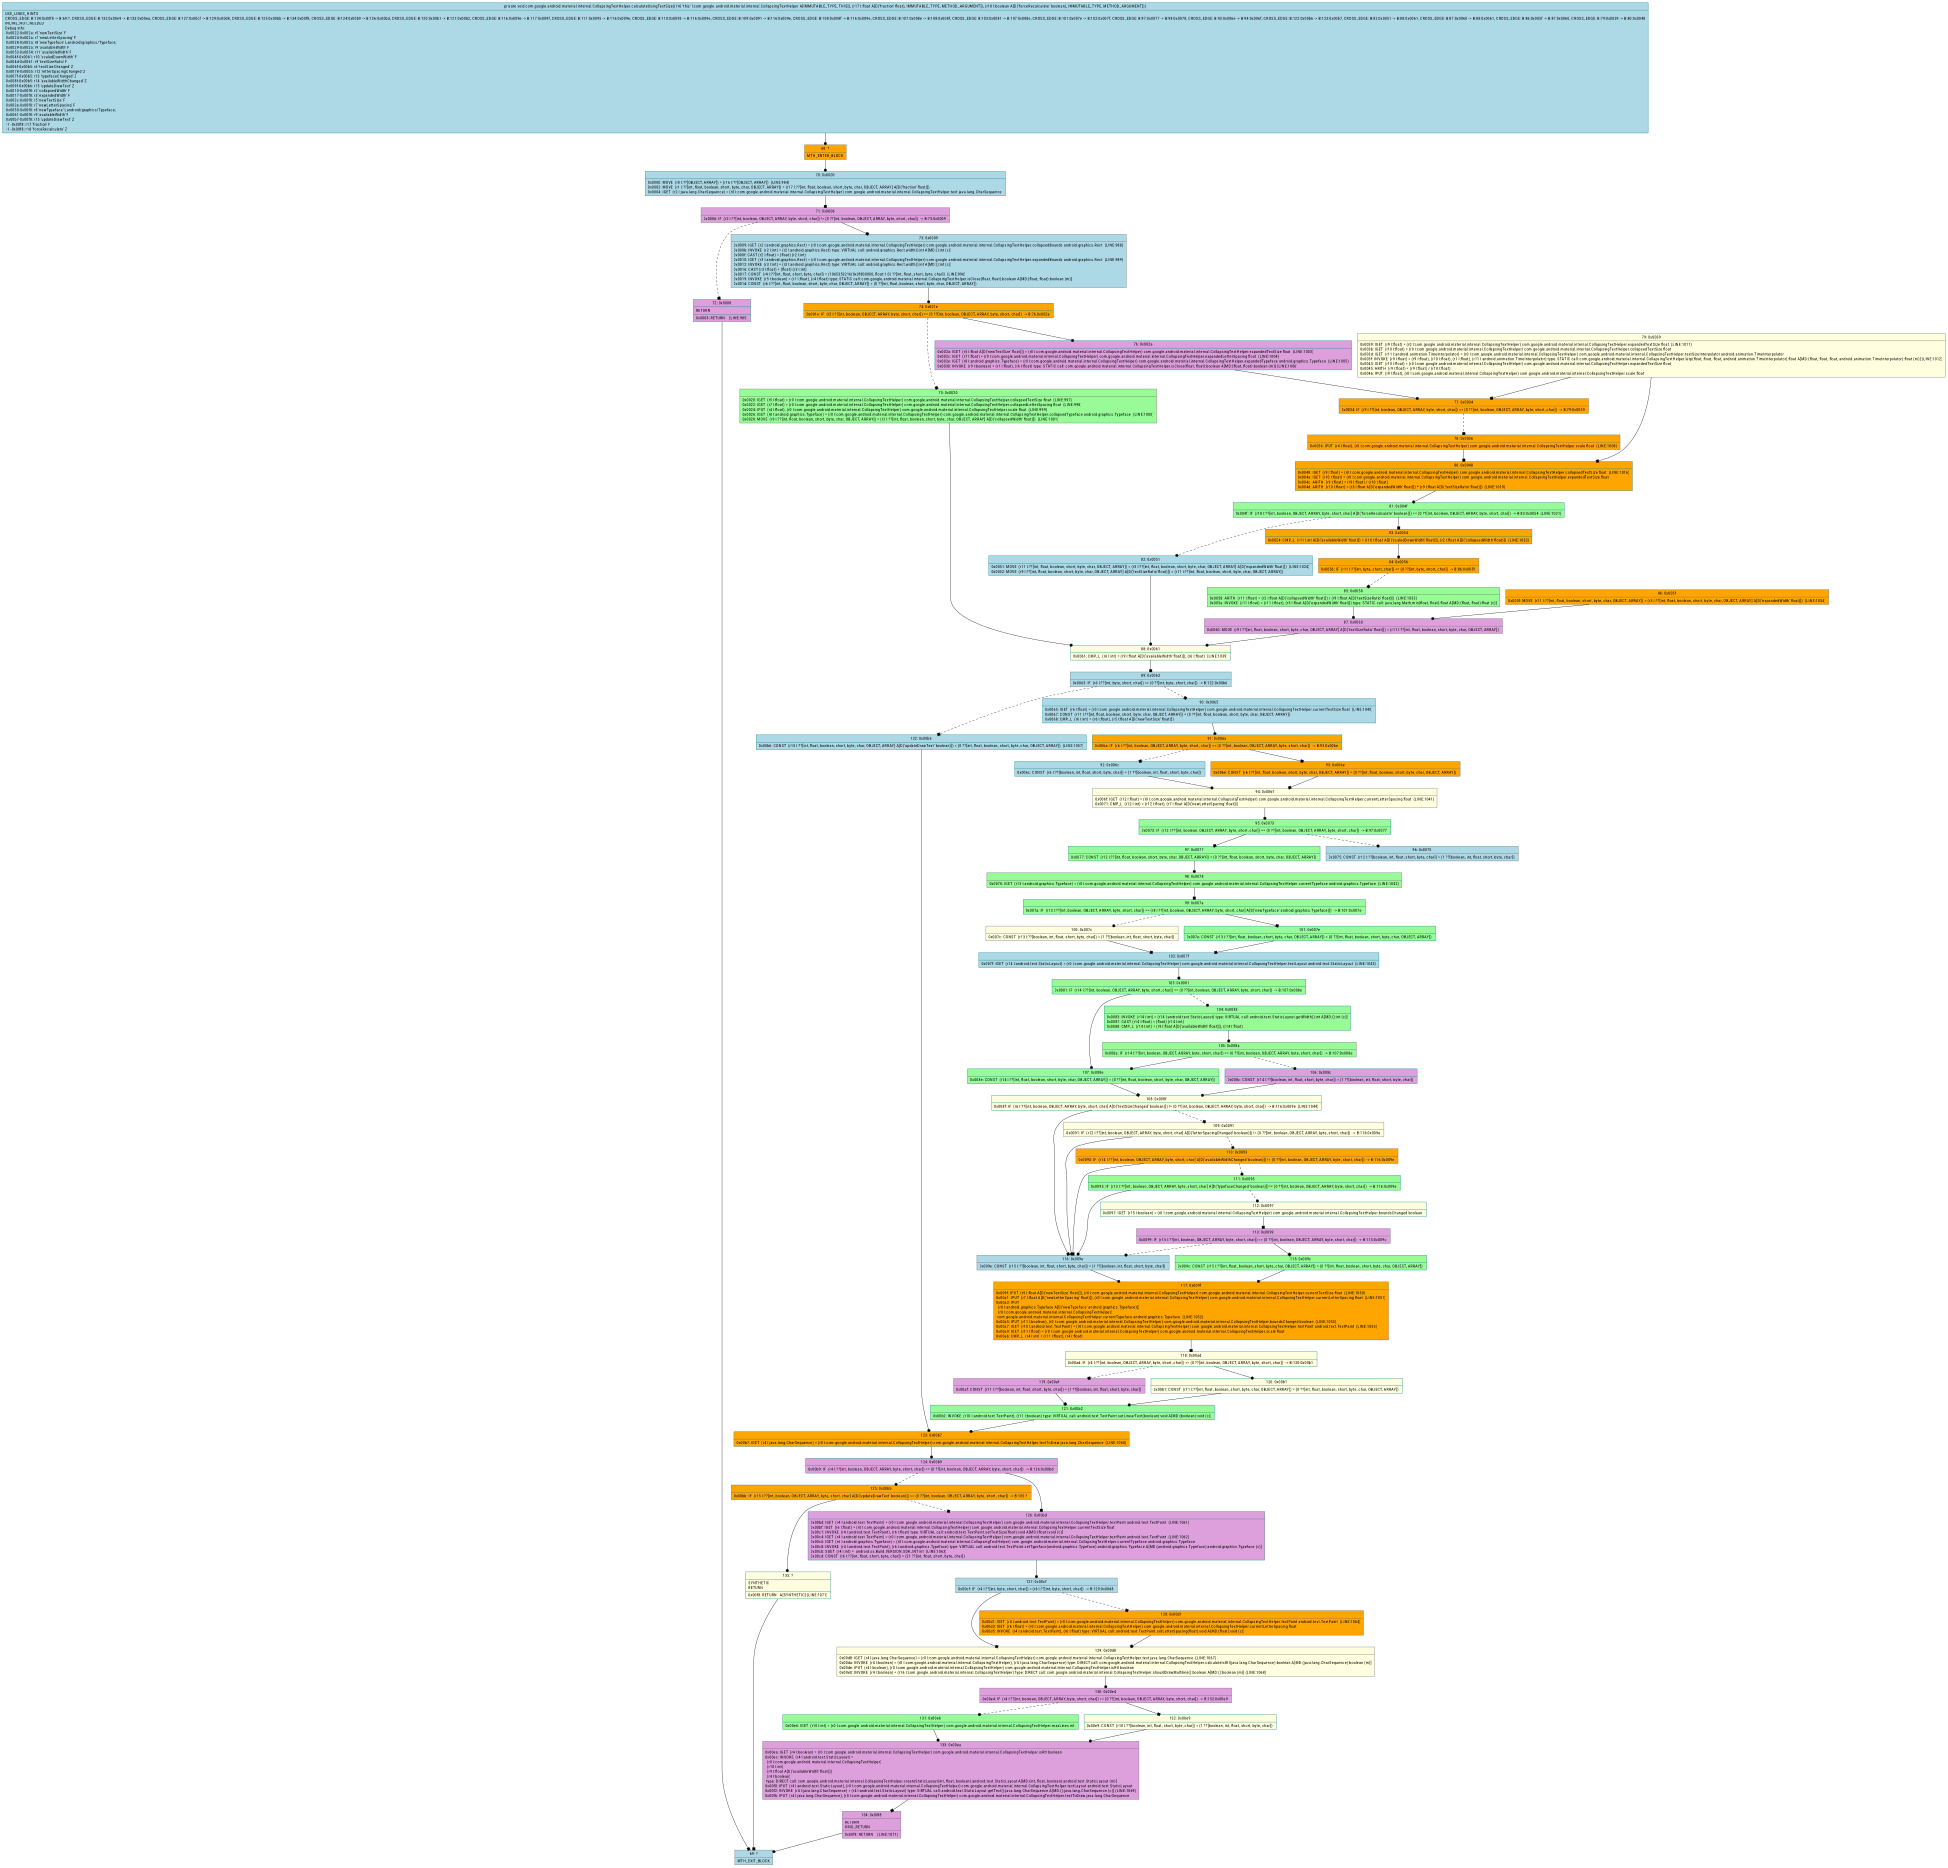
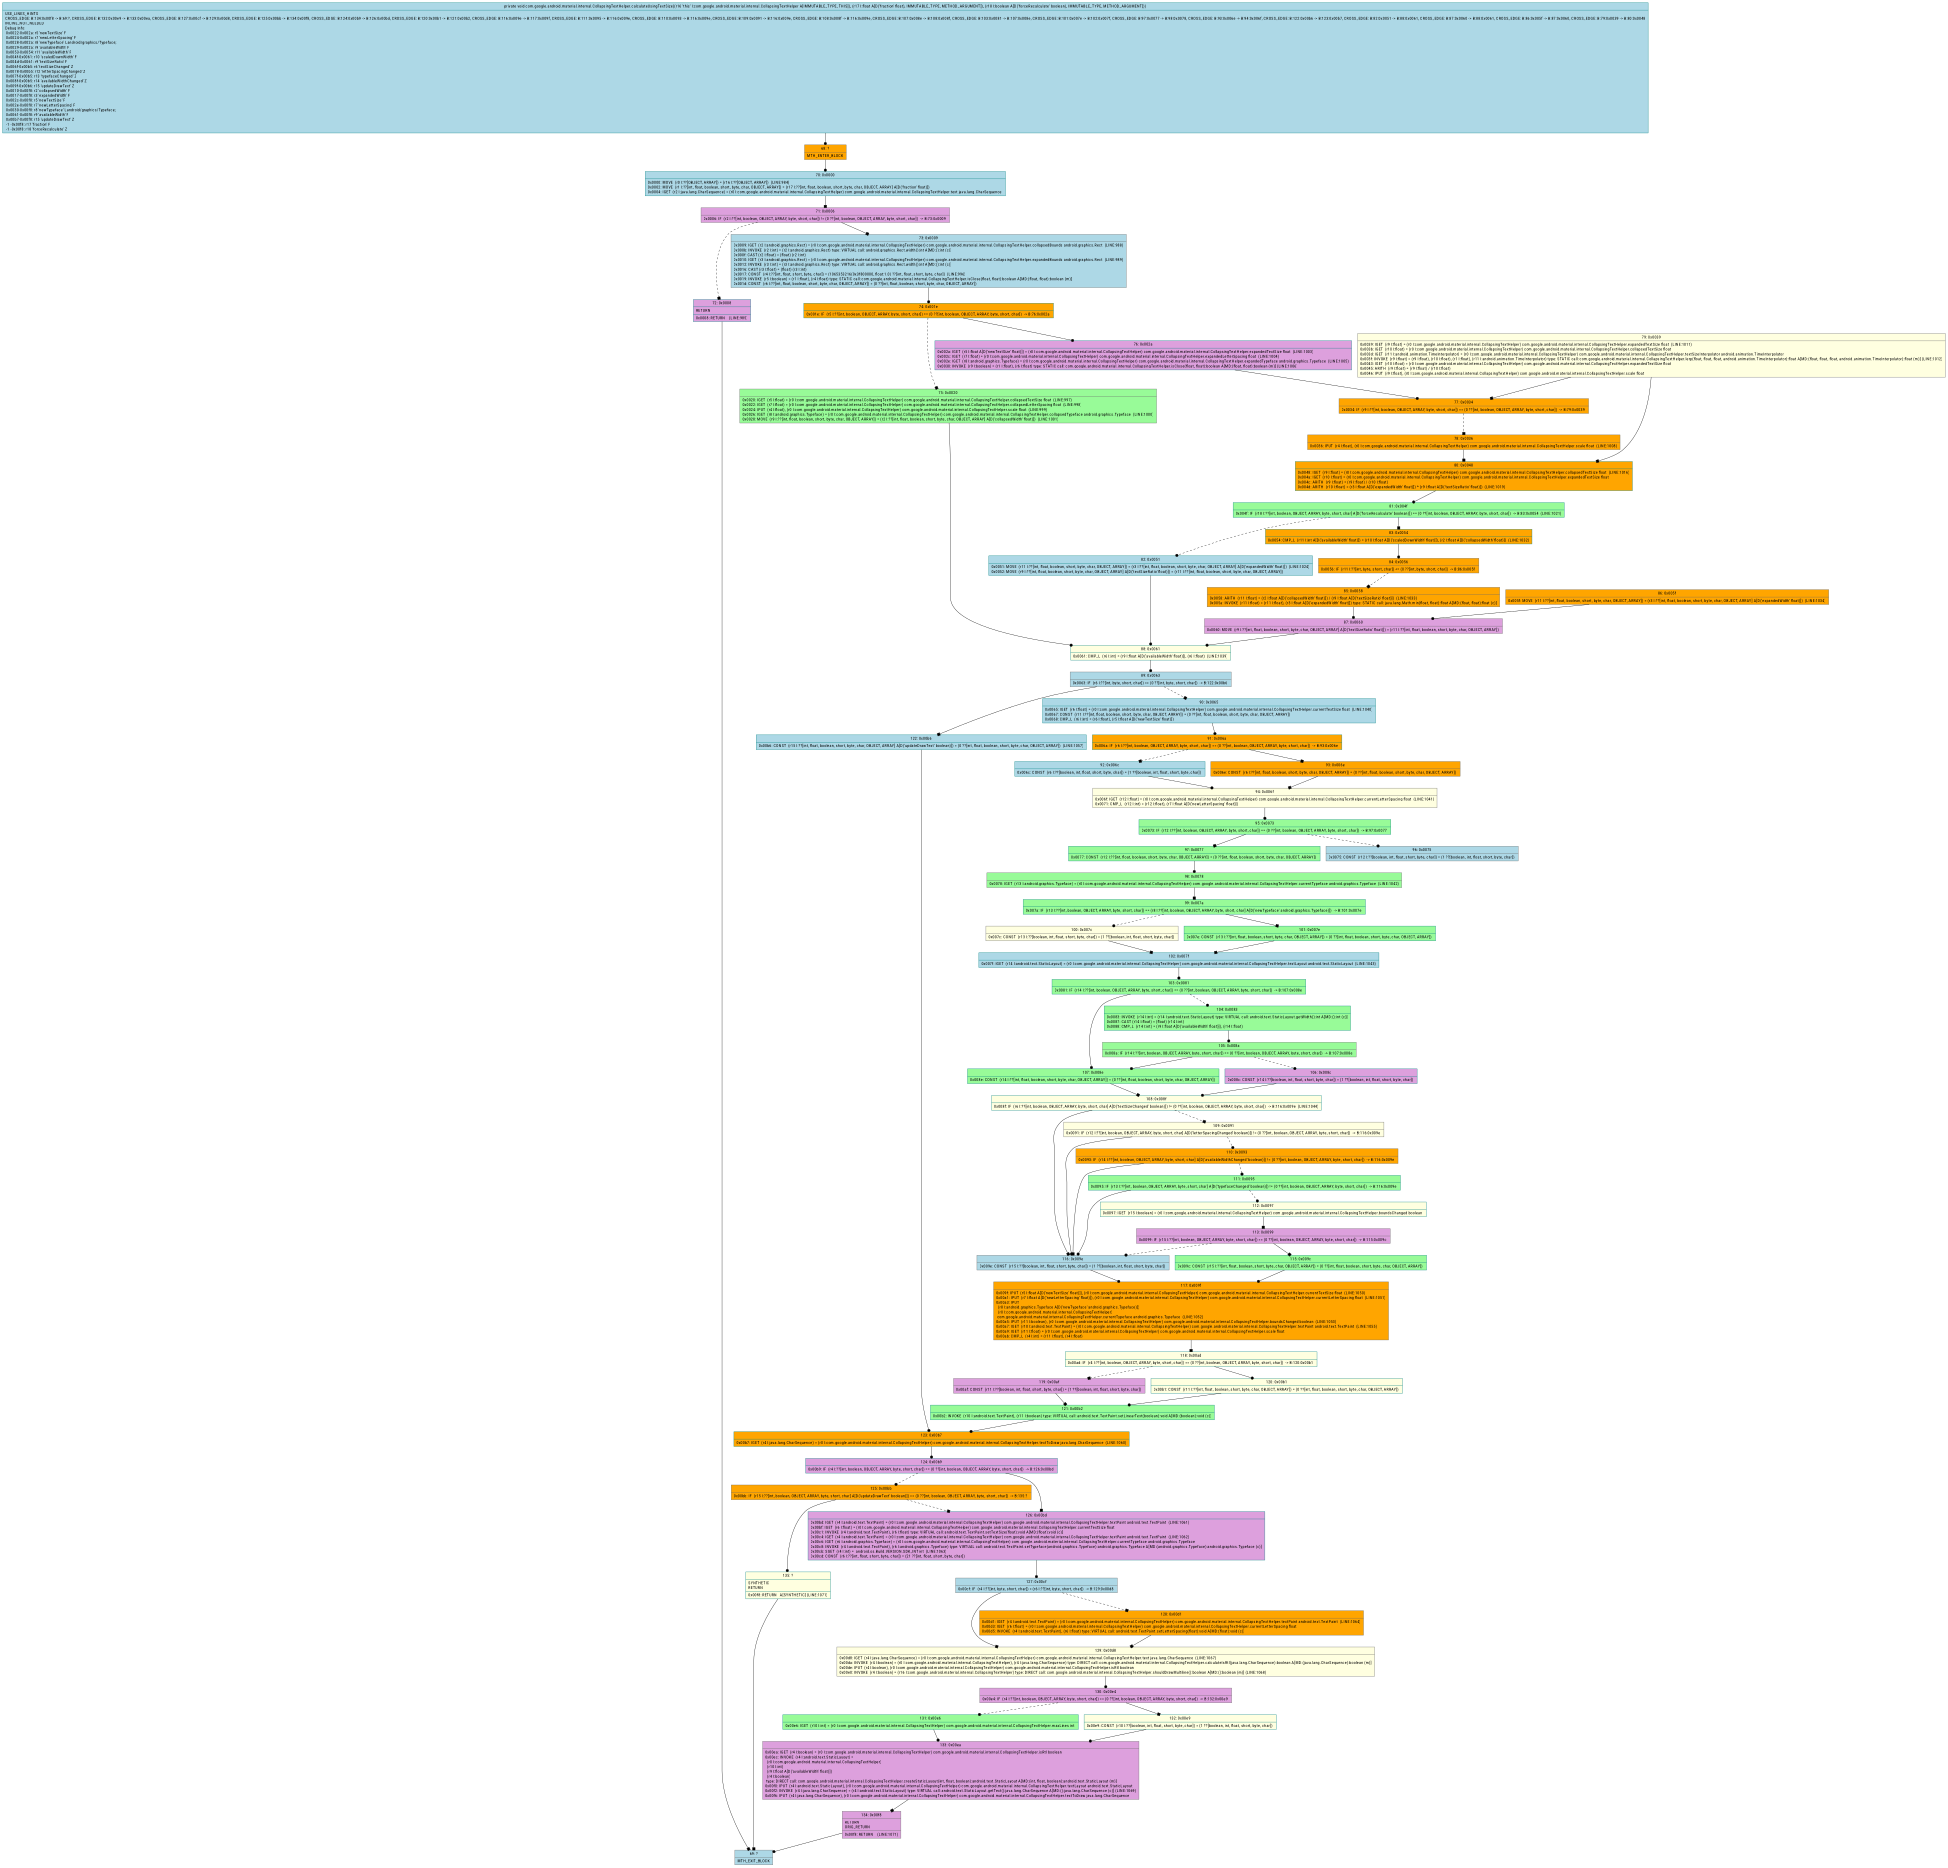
(1353, 597) -> (1353, 597)
(1151, 664) -> (1151, 665)
(1017, 705) -> (1017, 705)
